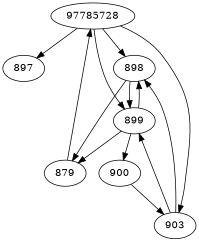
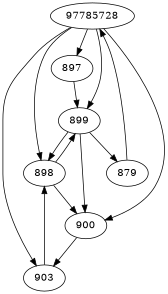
(100, 117) -> (63, 197)
none -> (161, 127)
(156, 177) -> (75, 91)
